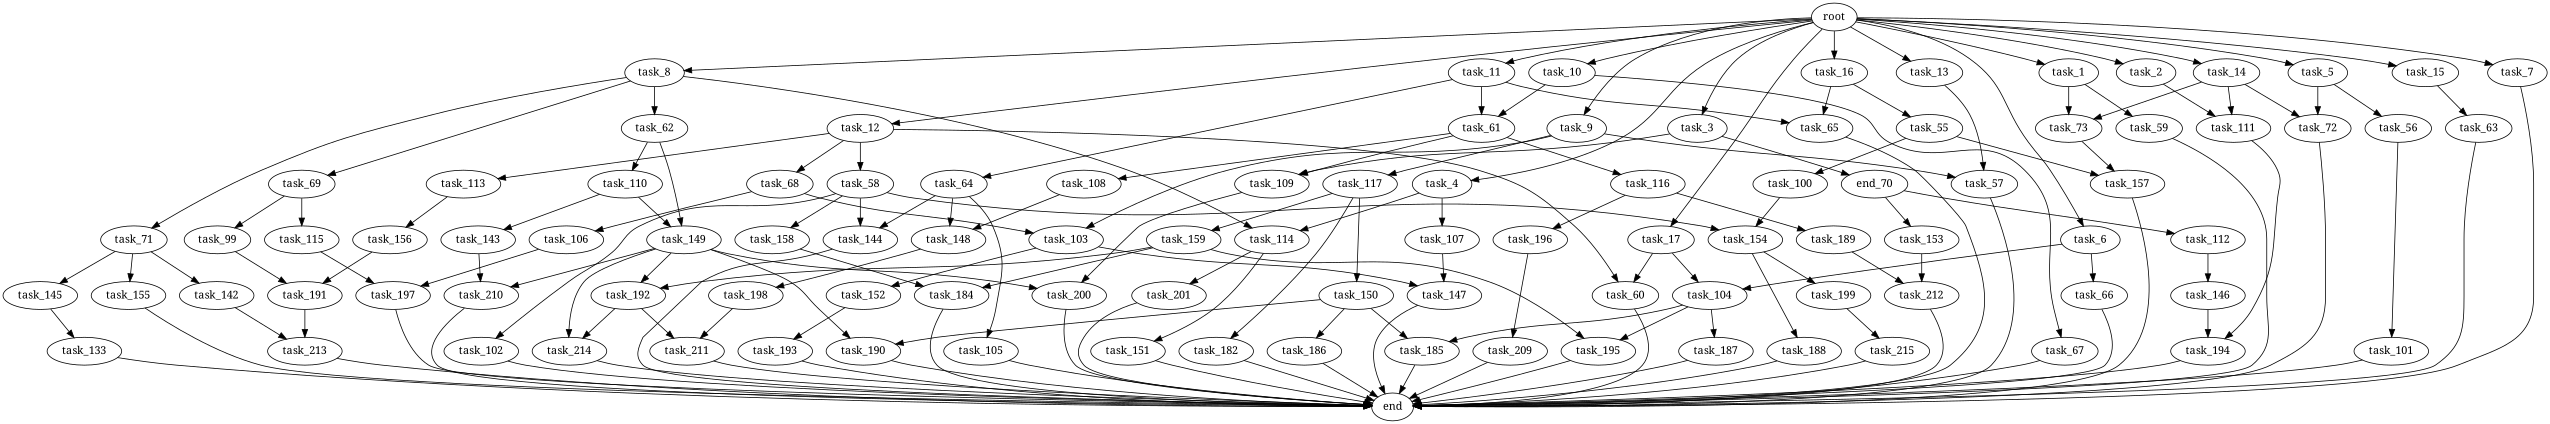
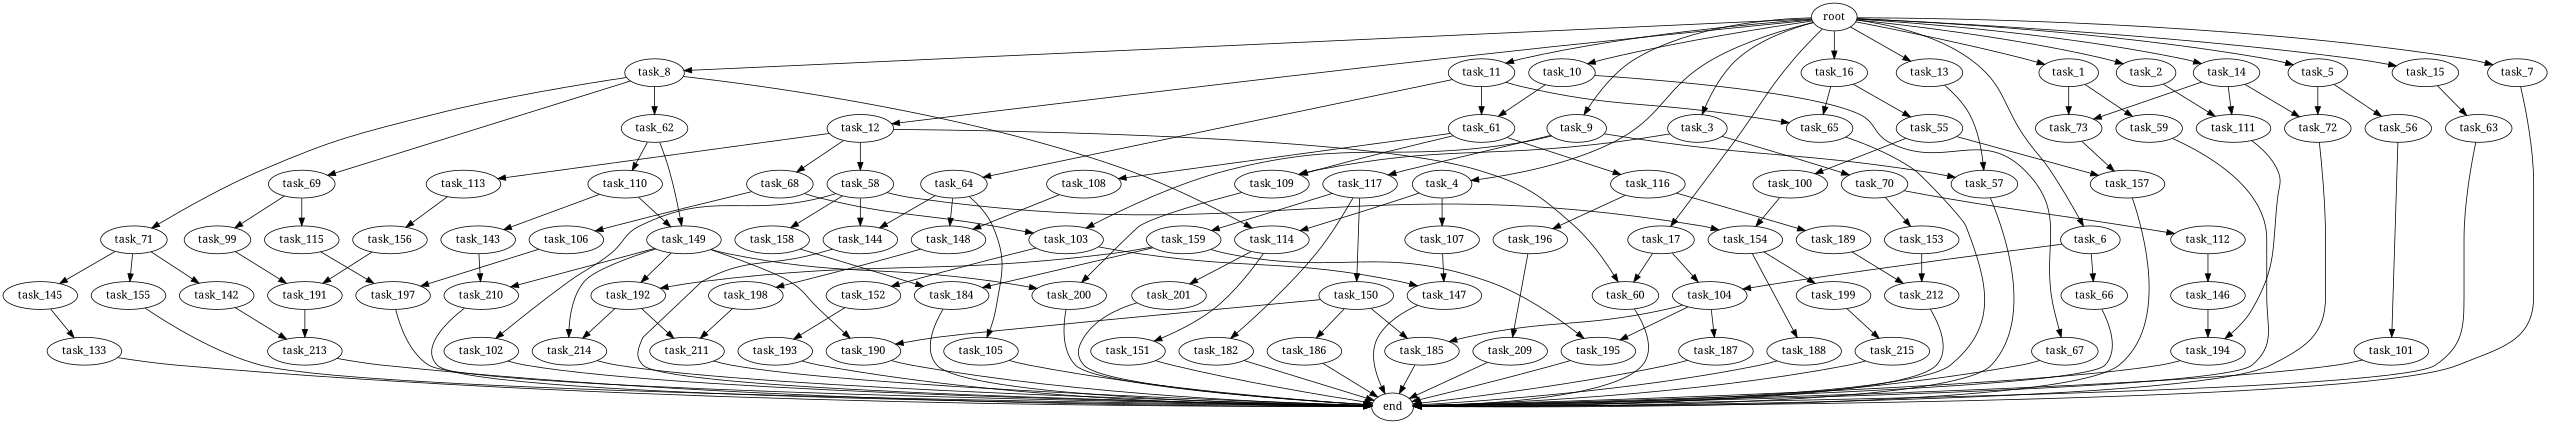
(1875, 184) -> (1875, 184)
